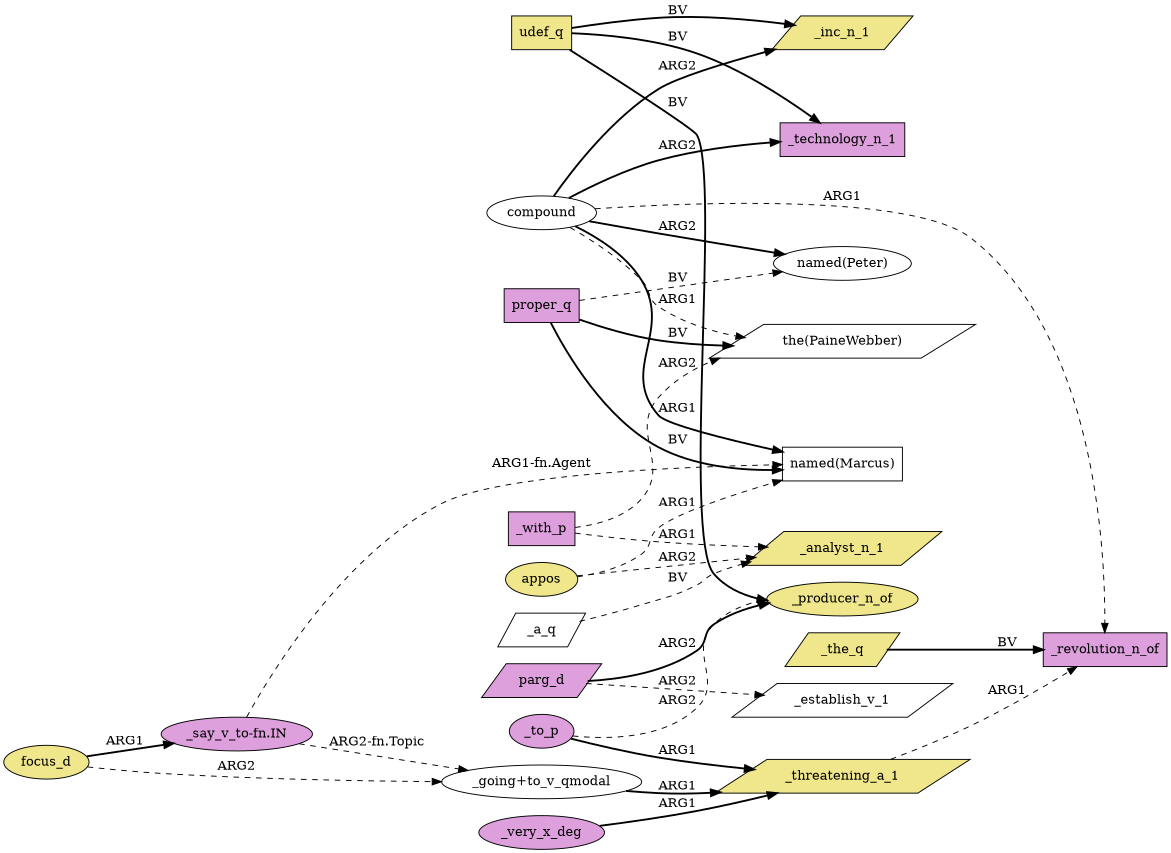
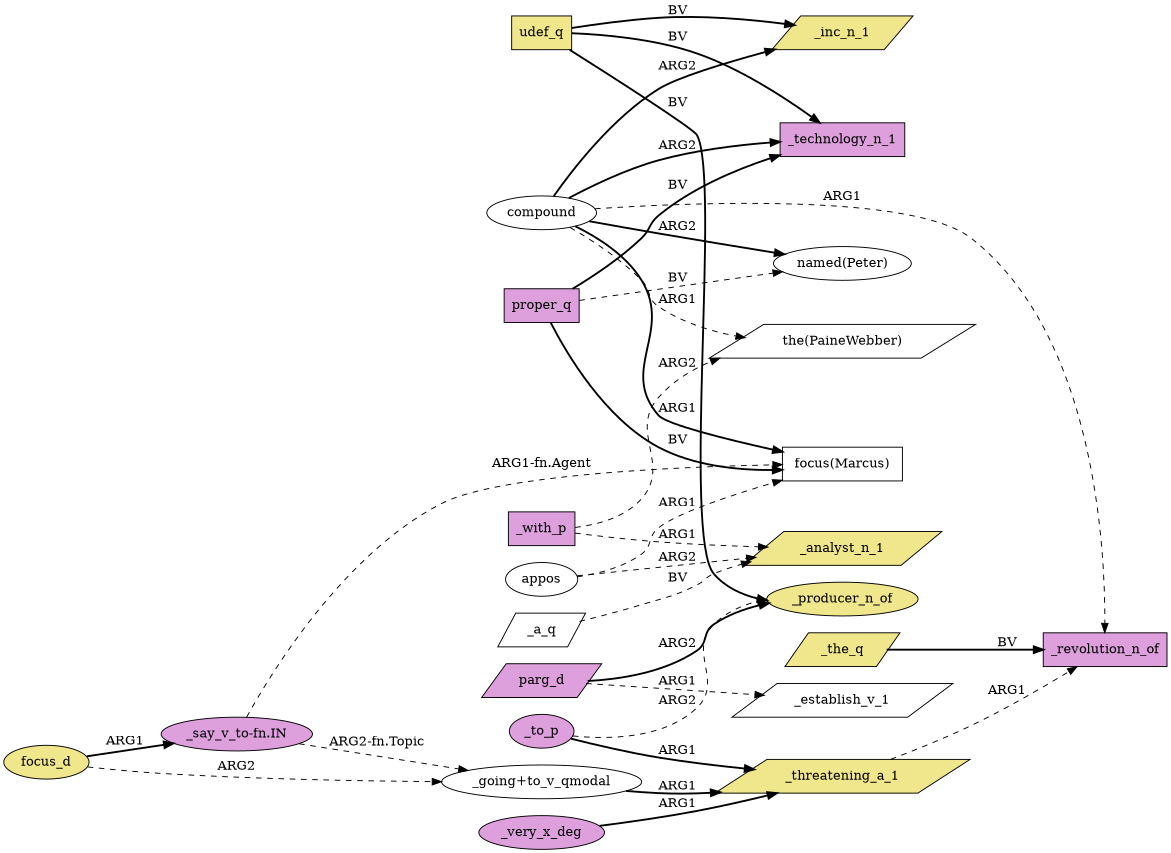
(643, 337) -> (664, 212)
(842, 464) -> (842, 464)
(542, 579) -> (542, 579)
(678, 681) -> (678, 681)
